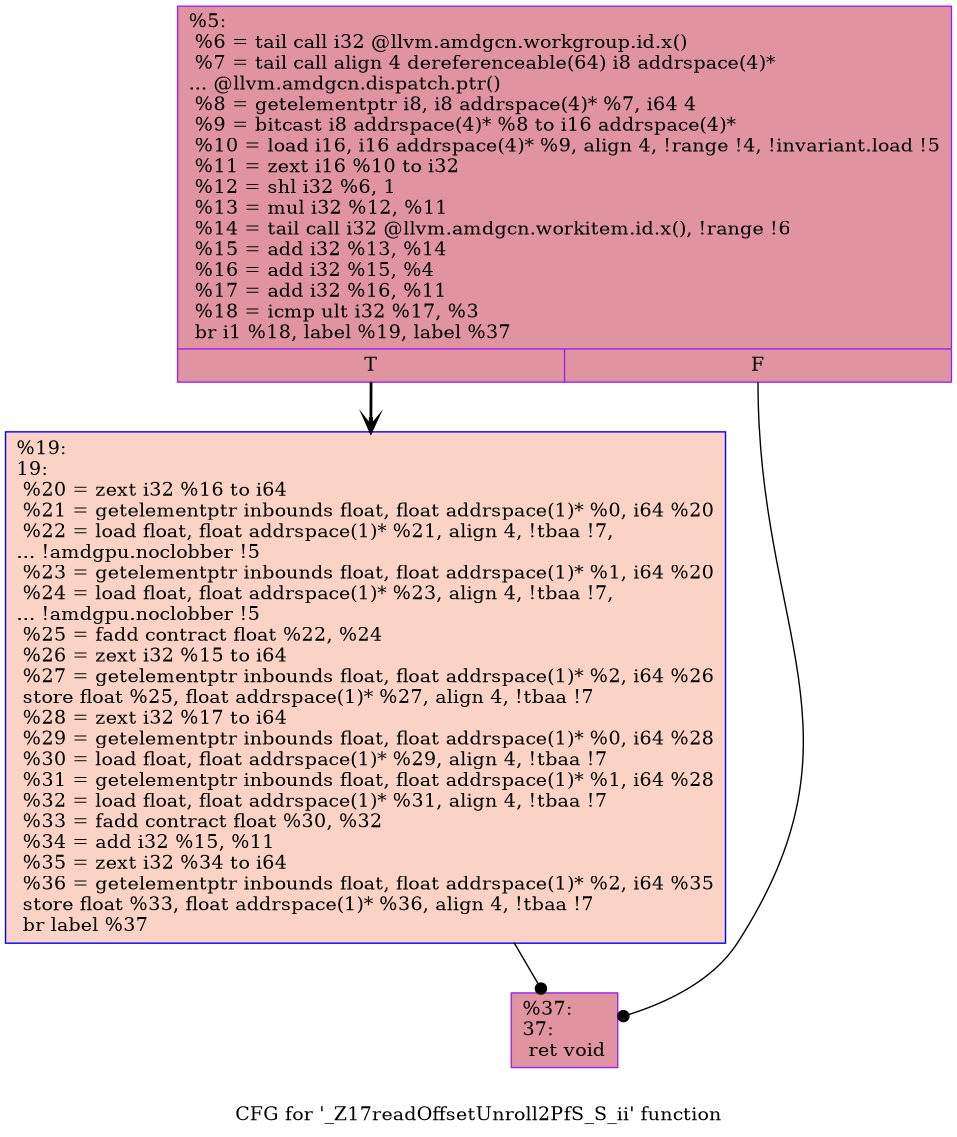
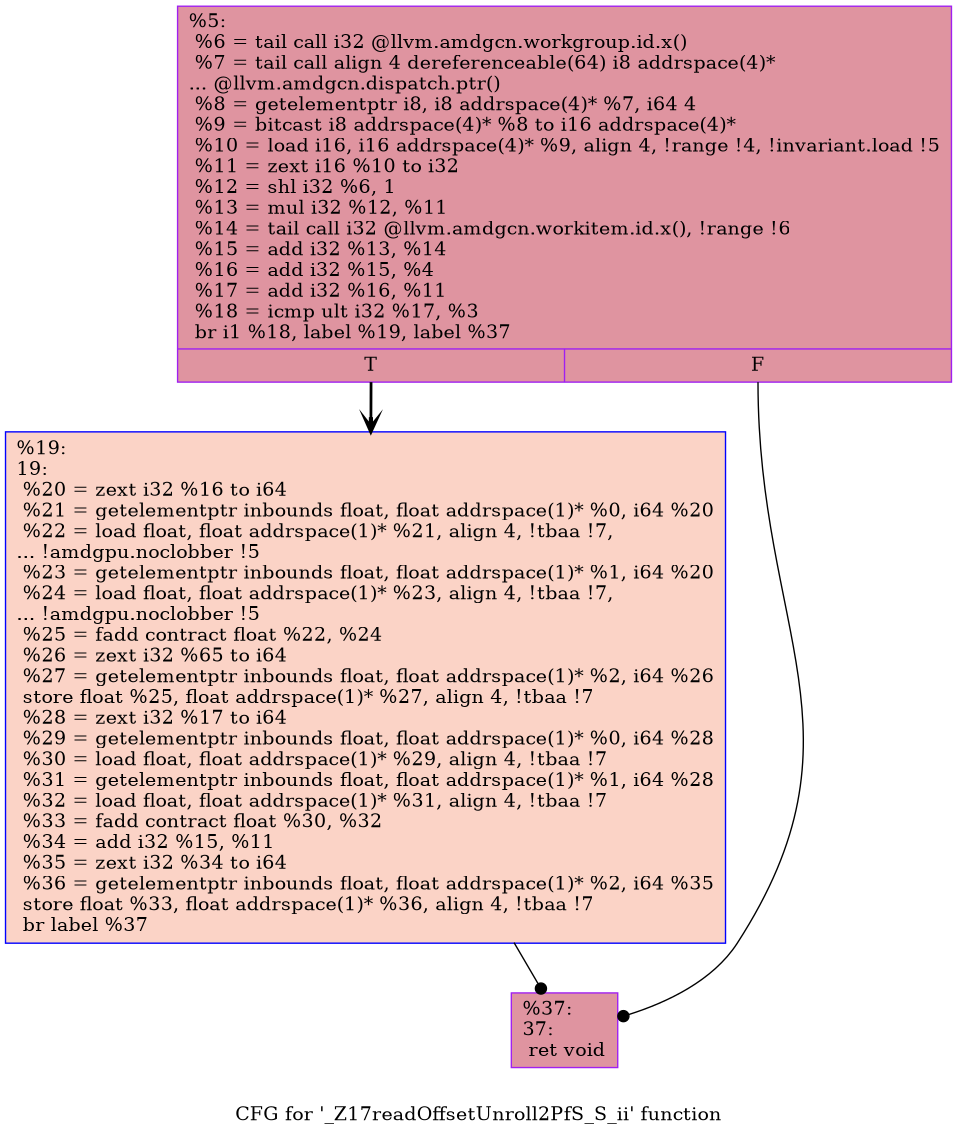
(152, 656) -> (152, 656)
